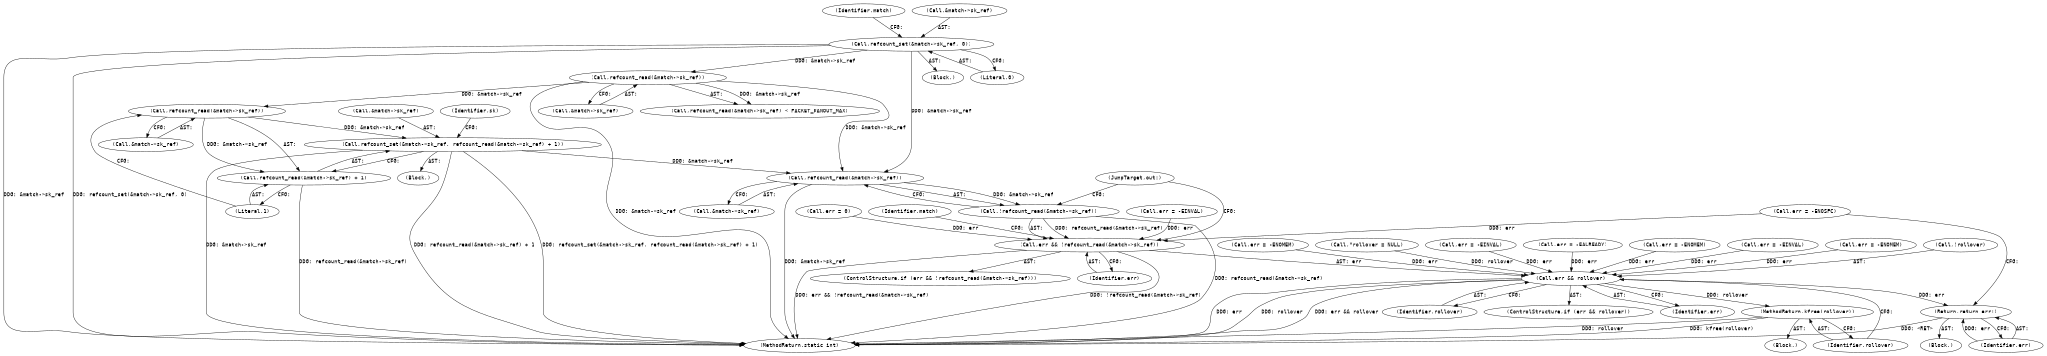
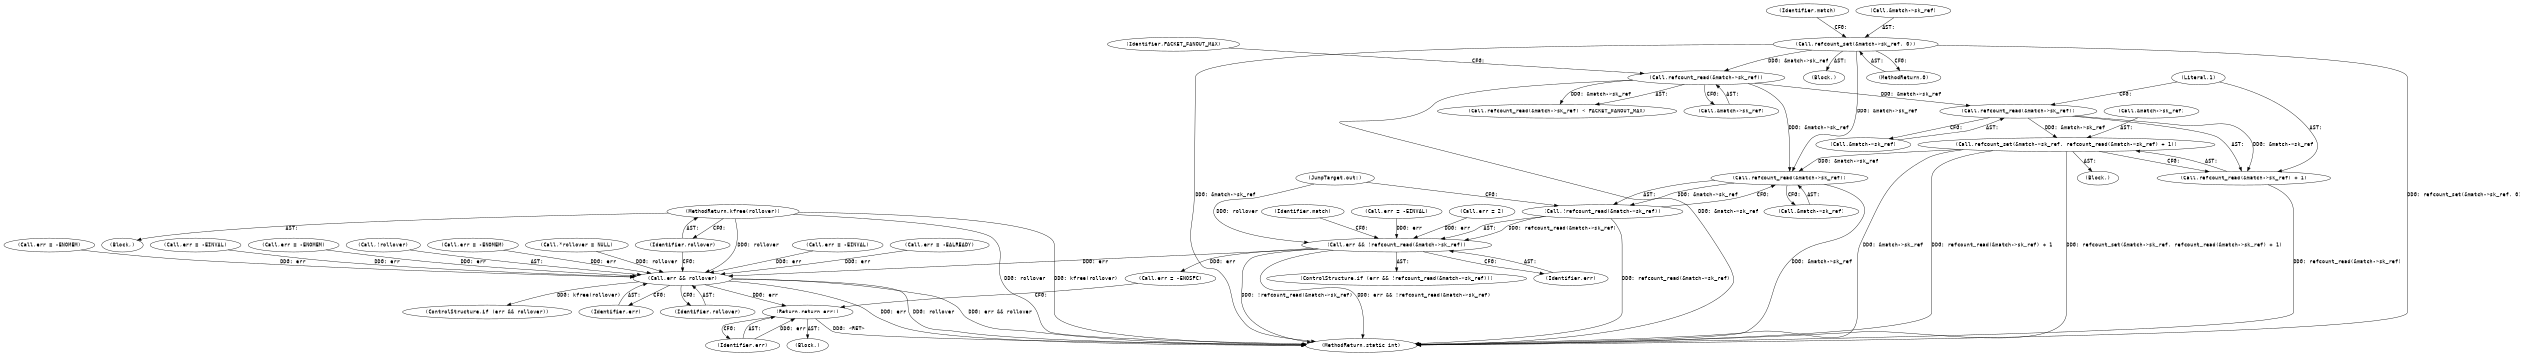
none -> (1174, 44)
(997, 78) -> (1904, 78)
(475, 111) -> none
(276, 193) -> none
(829, 212) -> (1482, 212)
(1231, 212) -> (1237, 212)
(1465, 227) -> (1228, 256)
(1349, 262) -> (1096, 262)
(1578, 295) -> (589, 295)
(1685, 295) -> (734, 251)
